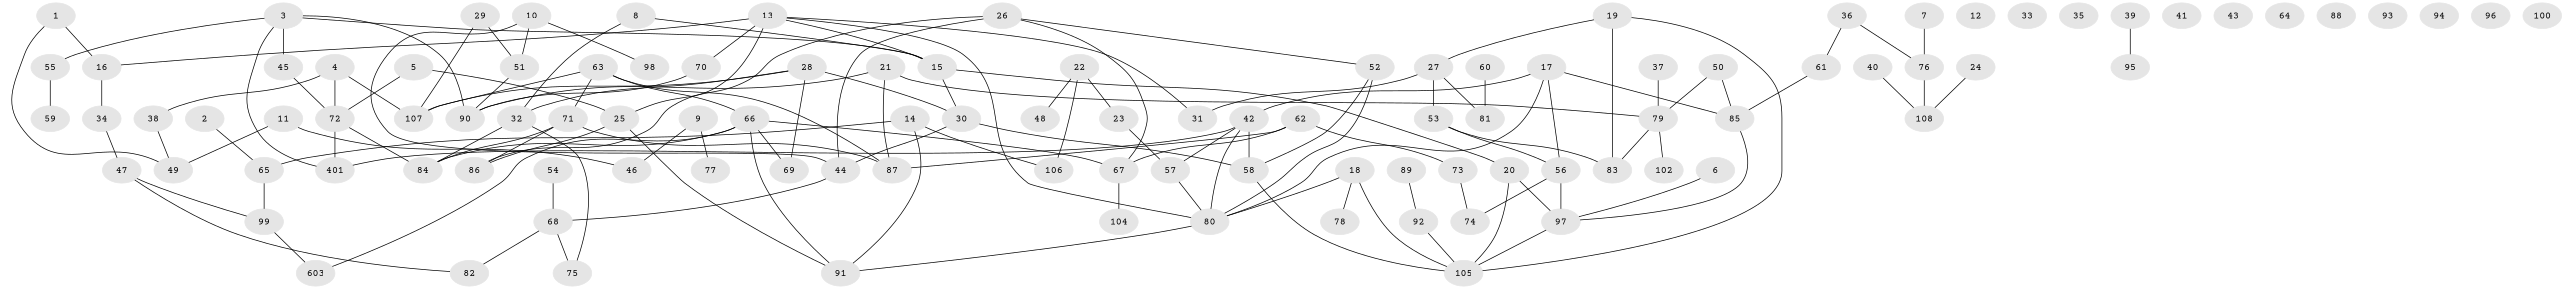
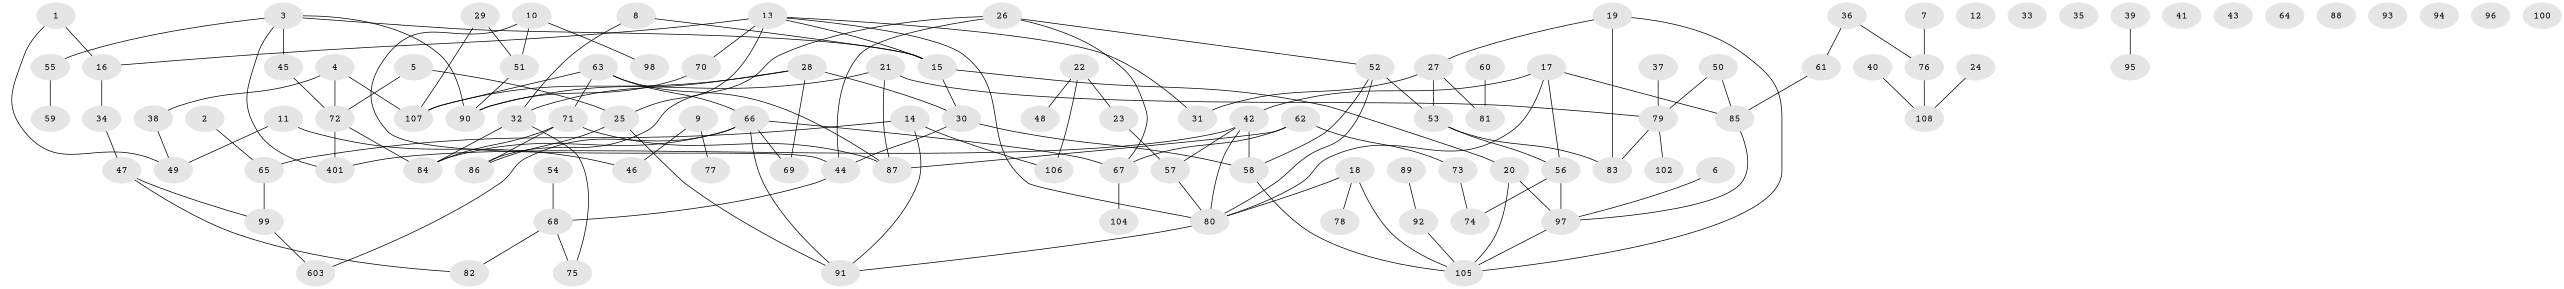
none -> (1407, 95)
